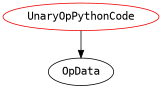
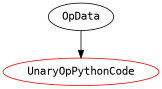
(81, 41) -> (81, 41)
